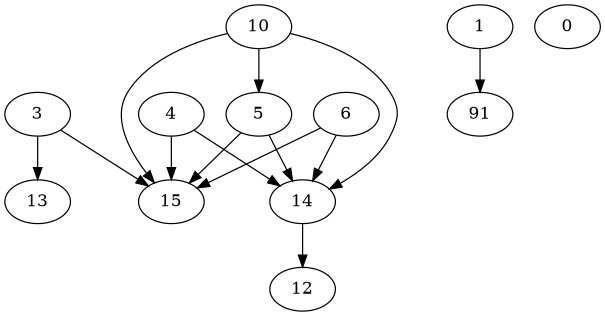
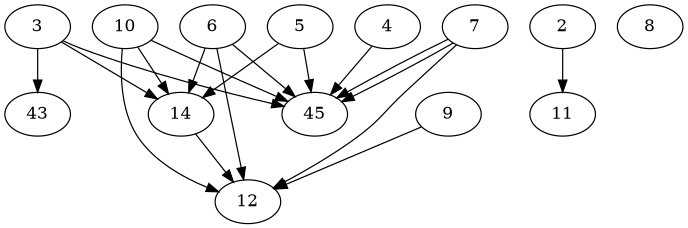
none -> (475, 27)
(480, 27) -> (563, 27)
(568, 27) -> (650, 27)
(259, 65) -> (137, 135)
none -> (229, 108)
none -> (448, 114)
(480, 114) -> (563, 114)
(232, 155) -> (104, 67)
(38, 202) -> (38, 114)
(171, 202) -> (315, 114)
